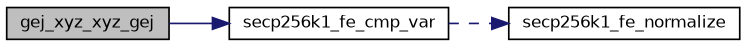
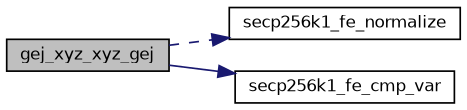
(470, 23) -> (191, 43)
